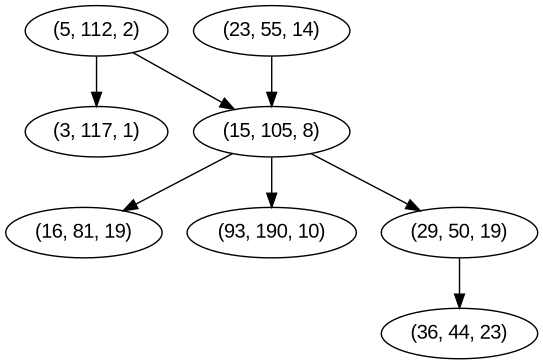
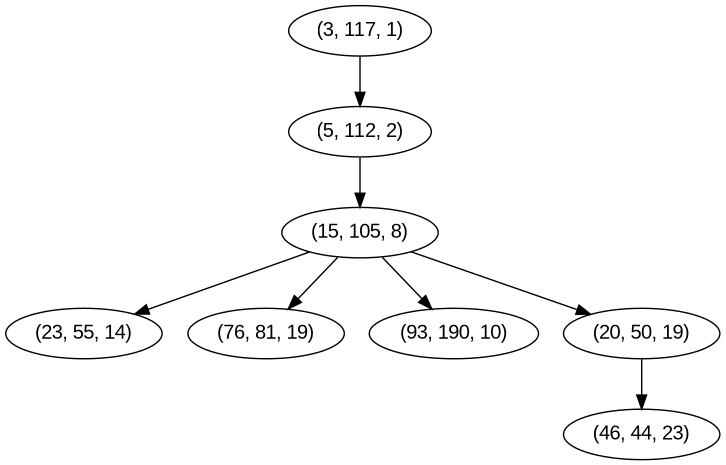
(97, 74) -> (360, 74)
(272, 74) -> (229, 281)
(84, 233) -> (266, 334)
(460, 233) -> (642, 334)
(460, 334) -> (642, 434)
